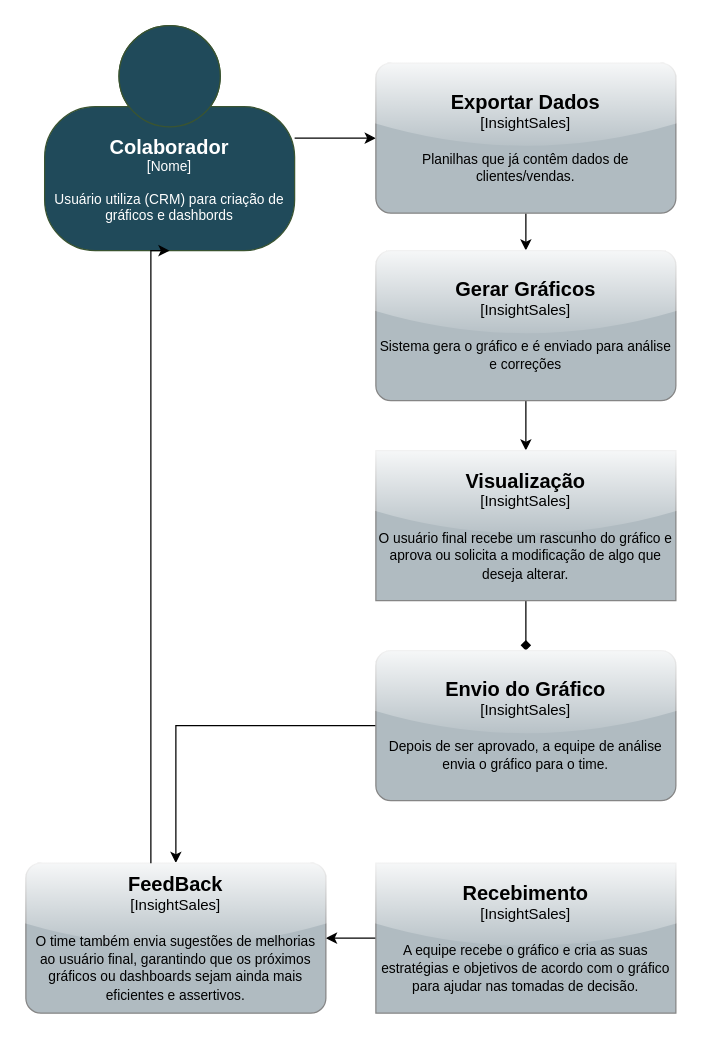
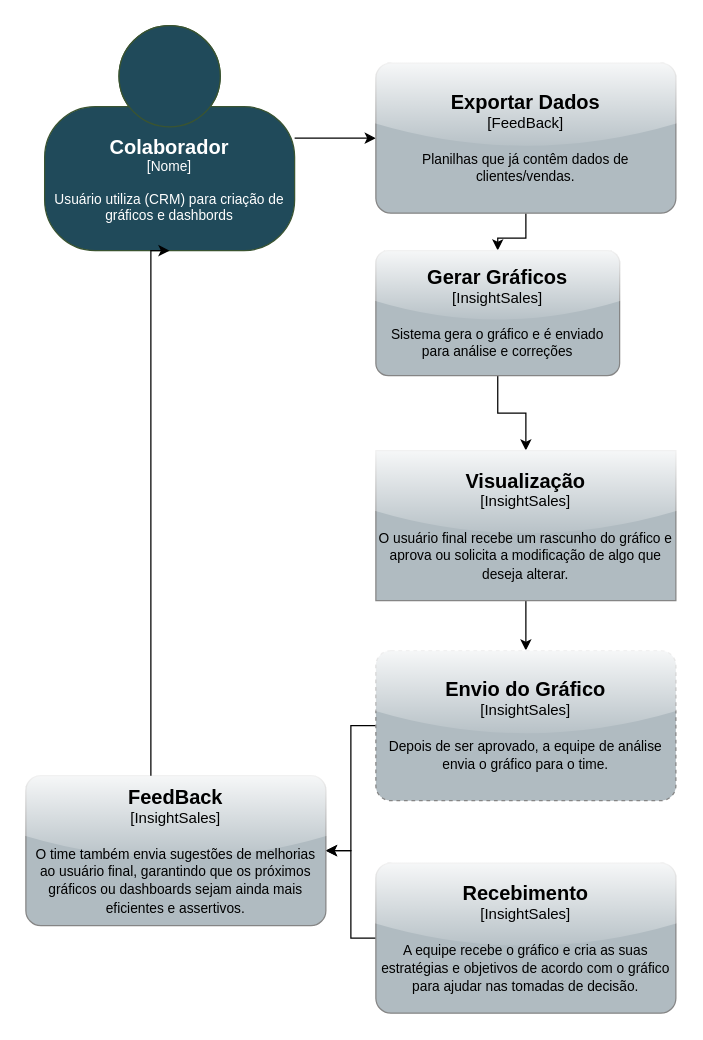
(526, 138) -> (526, 138)
(526, 326) -> (498, 313)
(526, 640) -> (526, 641)
(526, 726) -> (526, 726)
(176, 938) -> (176, 851)
(526, 938) -> (526, 938)
